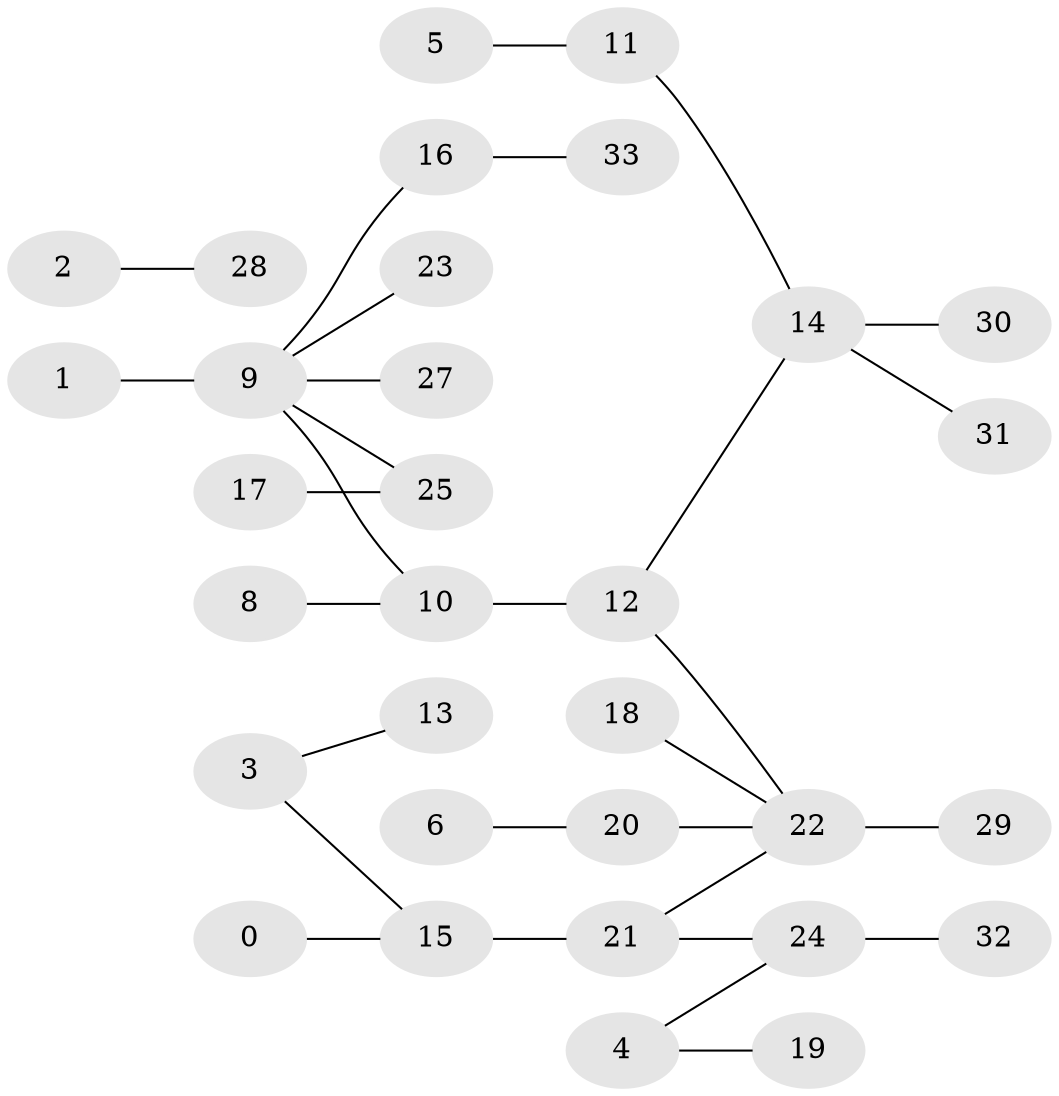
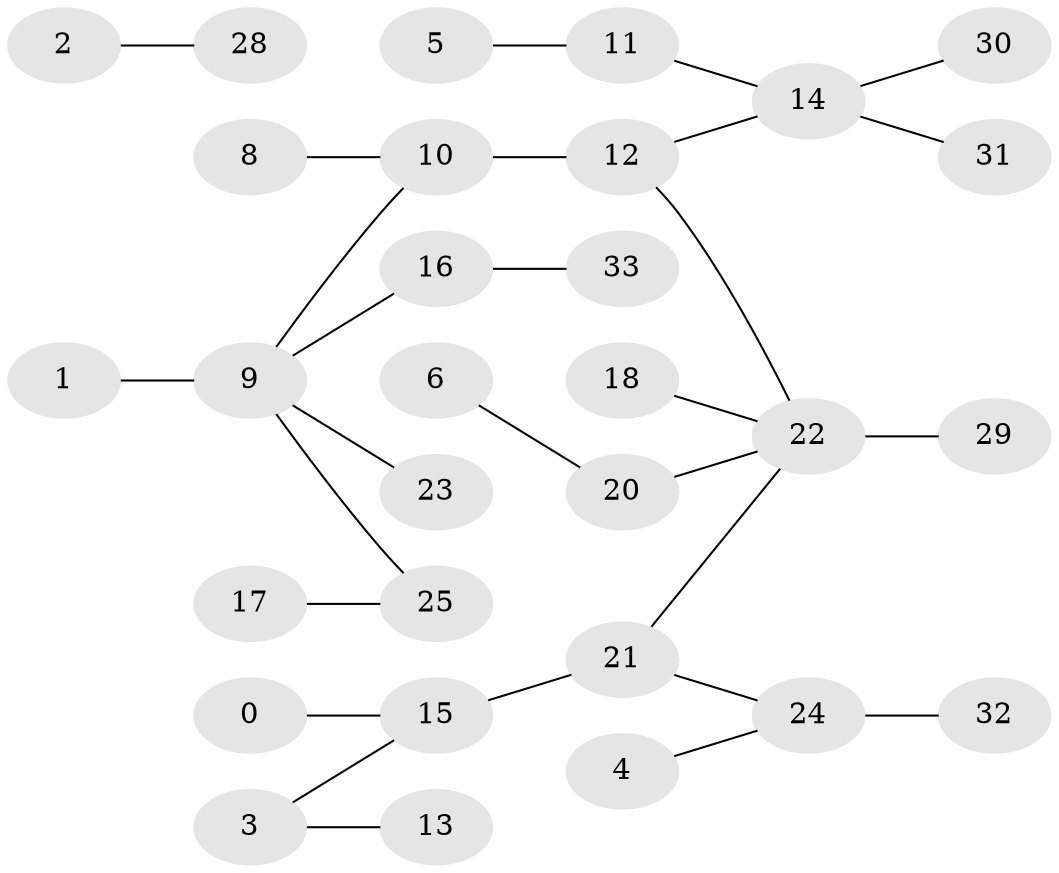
(436, 381) -> none
(809, 1051) -> none
